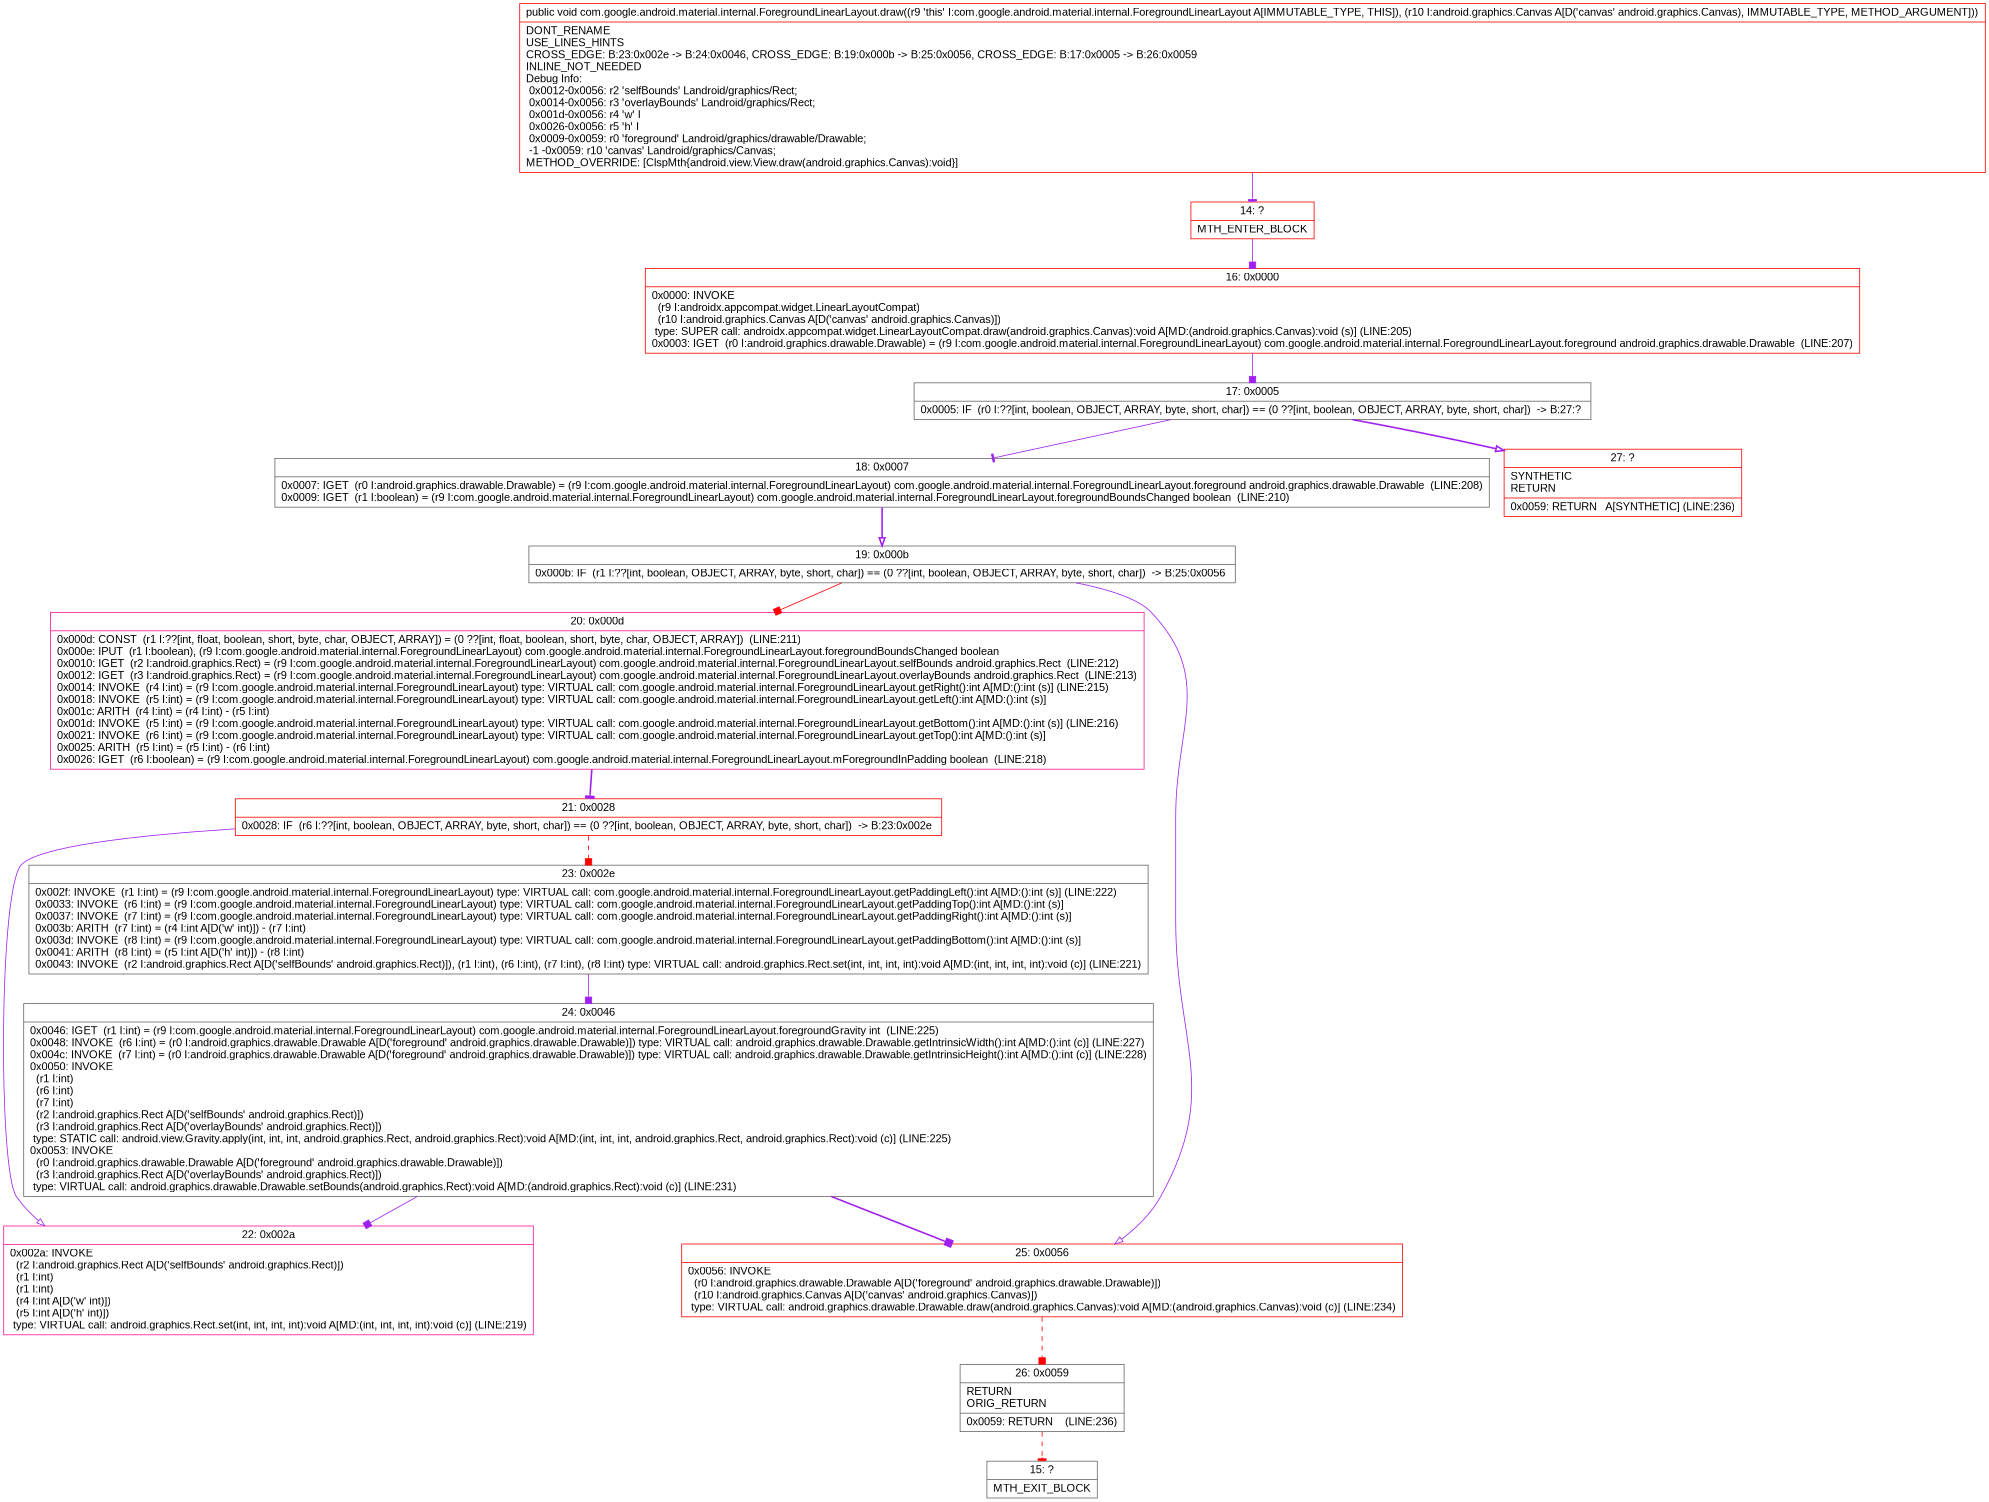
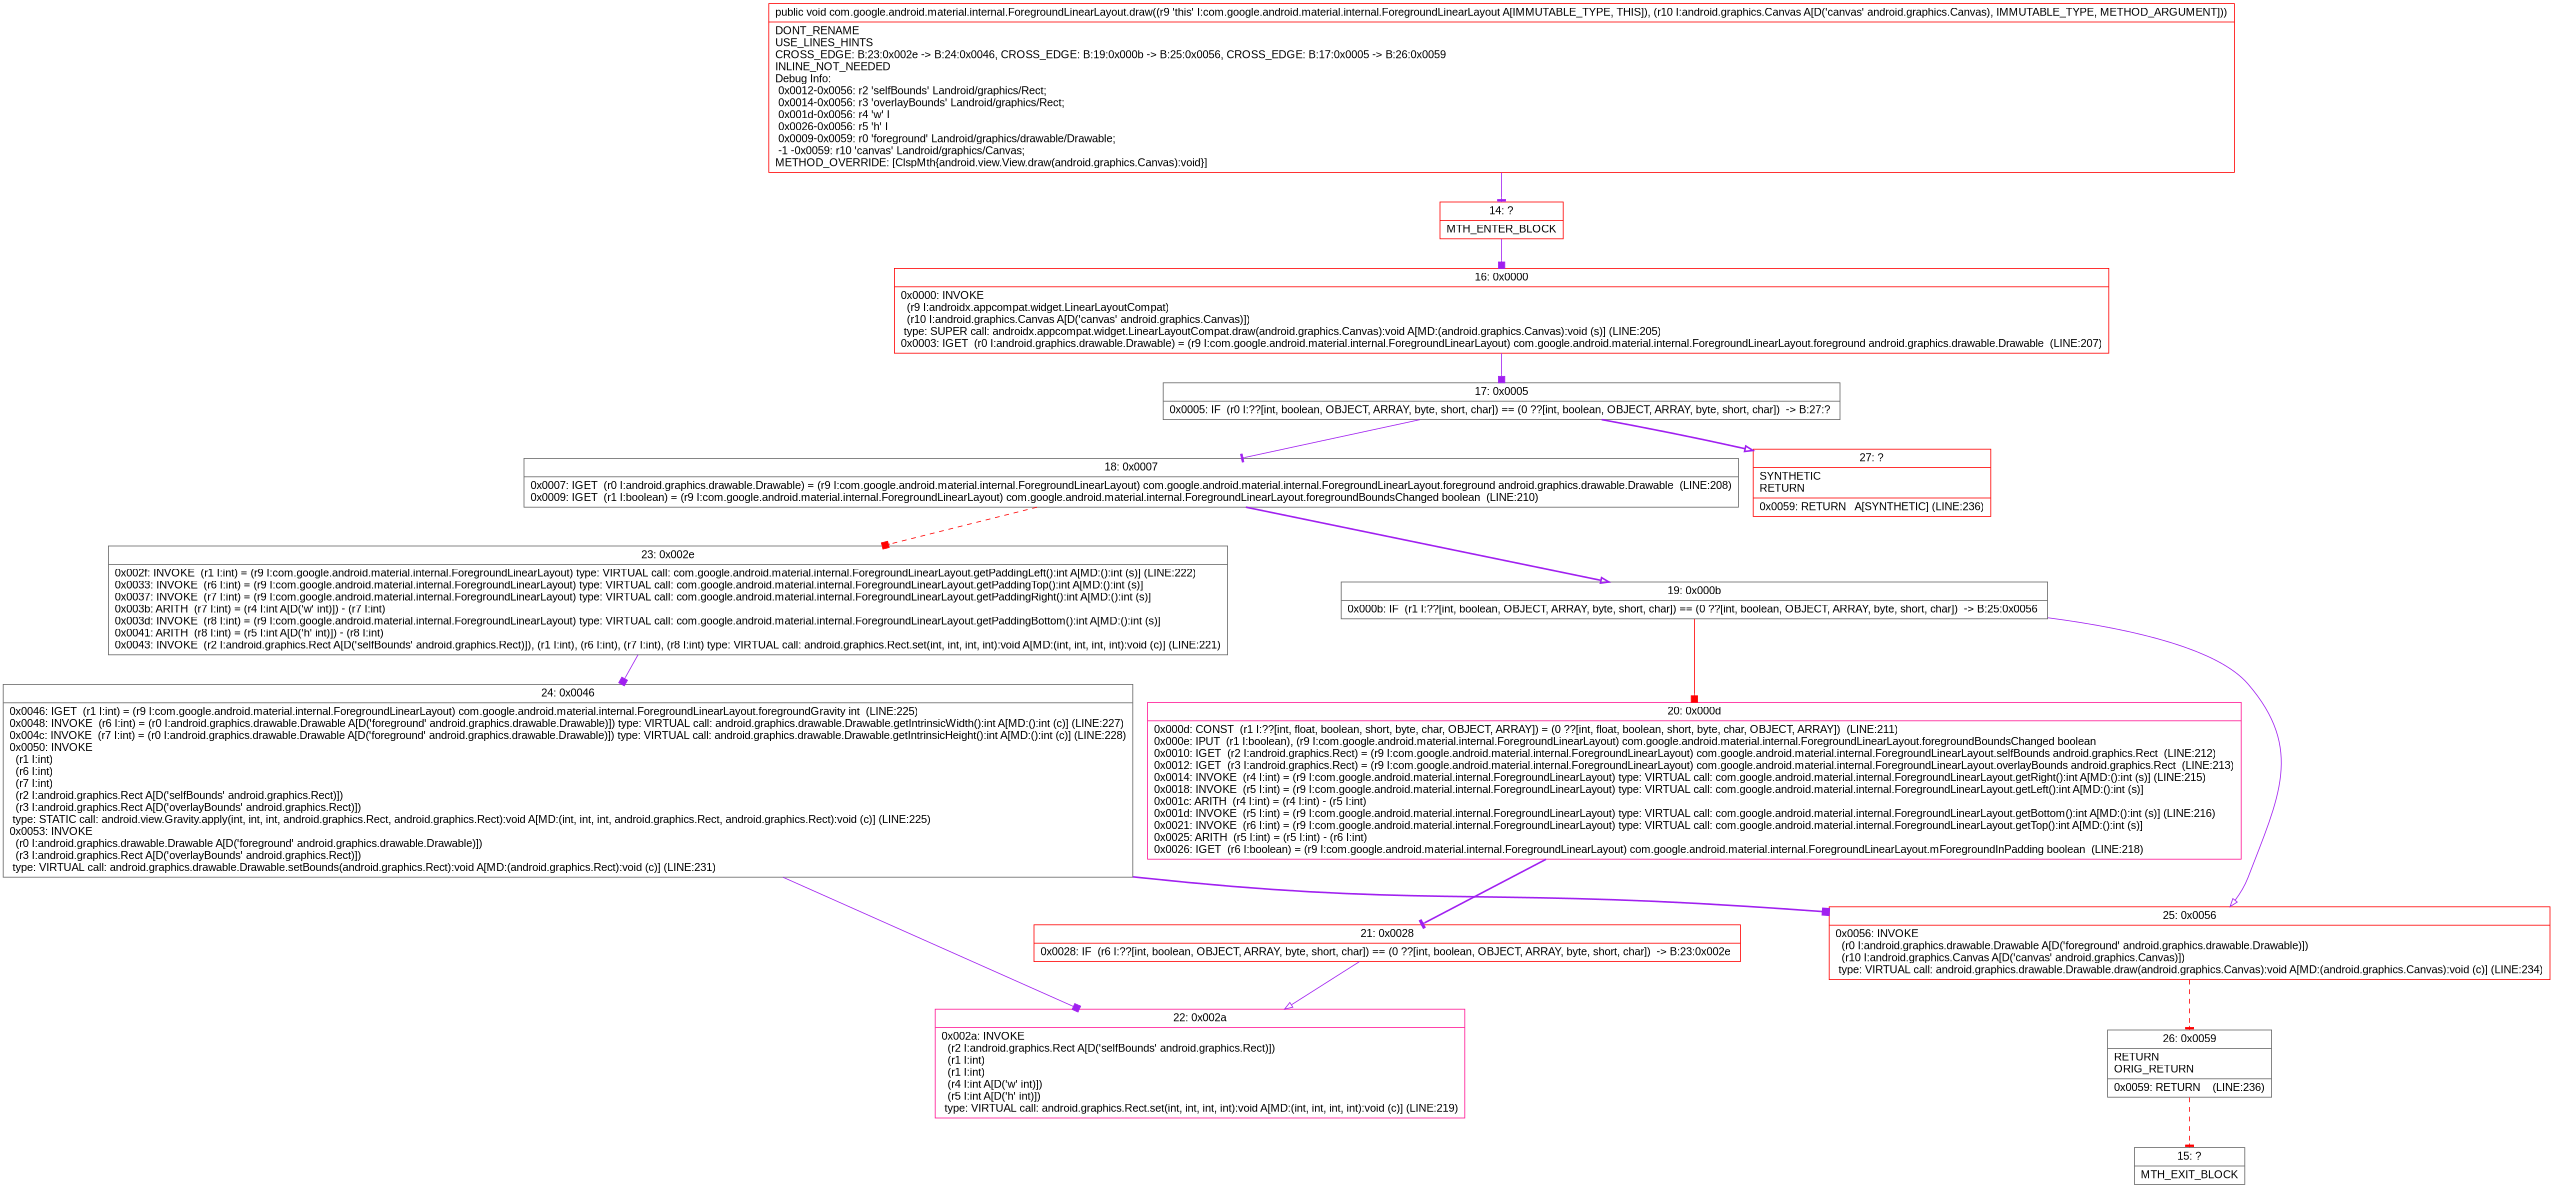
(589, 846) -> (964, 526)
(1042, 1336) -> (2190, 1003)
